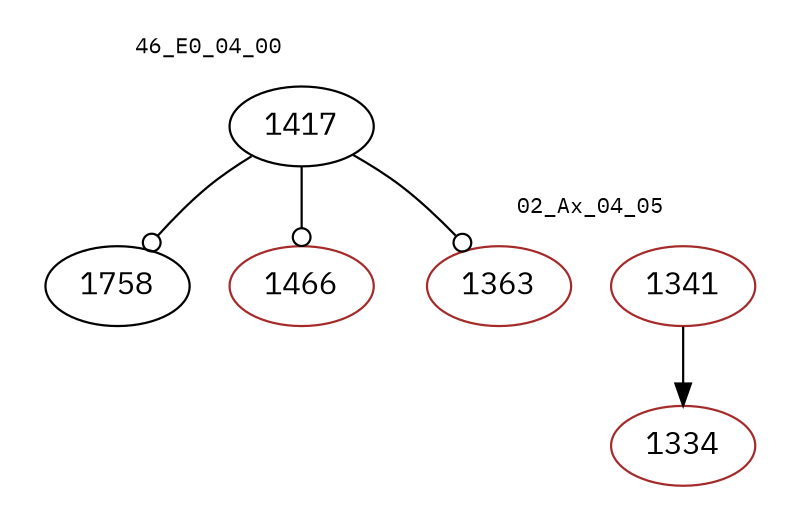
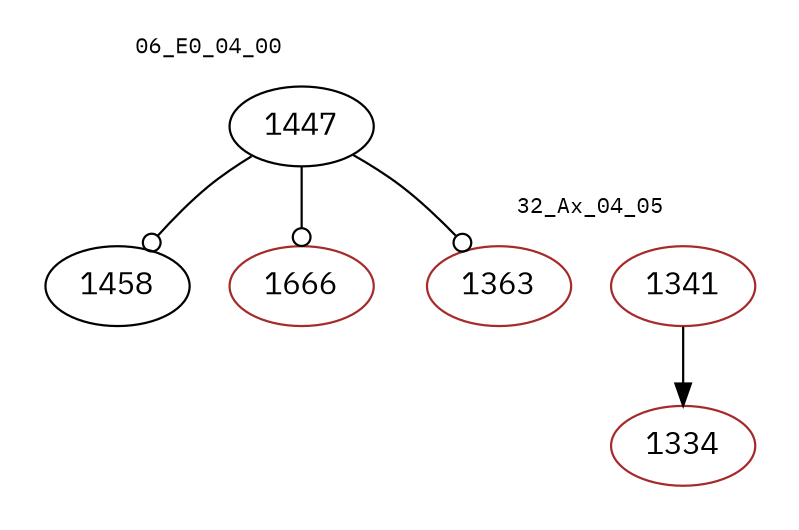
(210, 48) -> (210, 48)
(302, 126) -> (302, 126)
(591, 207) -> (591, 207)
(118, 286) -> (118, 286)
(302, 286) -> (302, 286)
